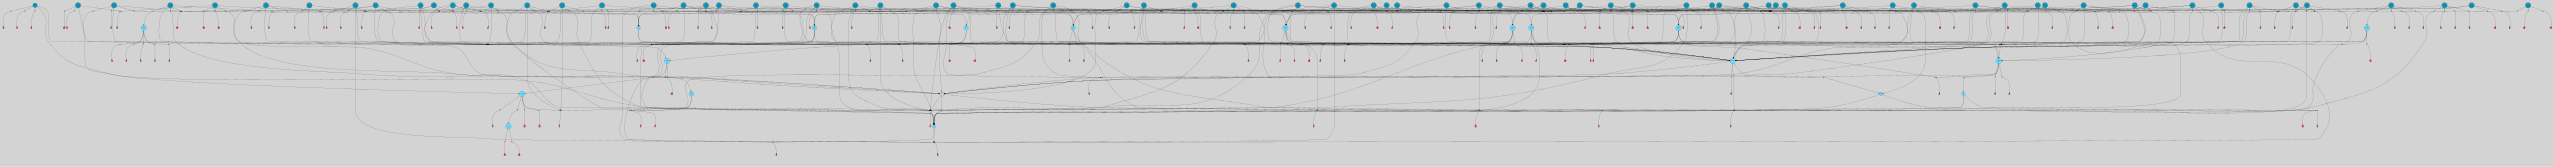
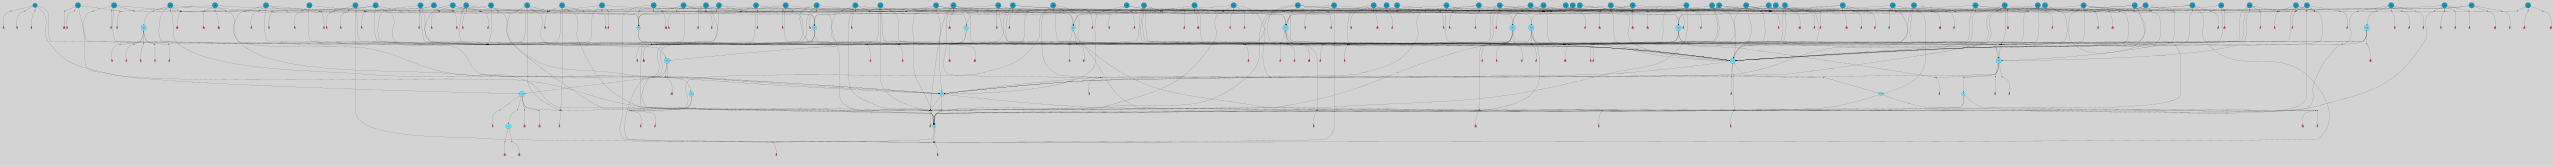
none -> (1573, 5)
(942, 94) -> (942, 94)
